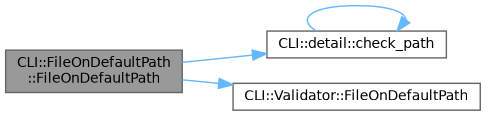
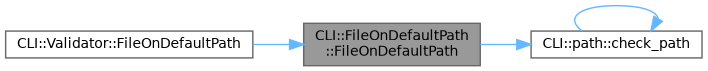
(357, 44) -> (617, 44)
(200, 82) -> (271, 44)
